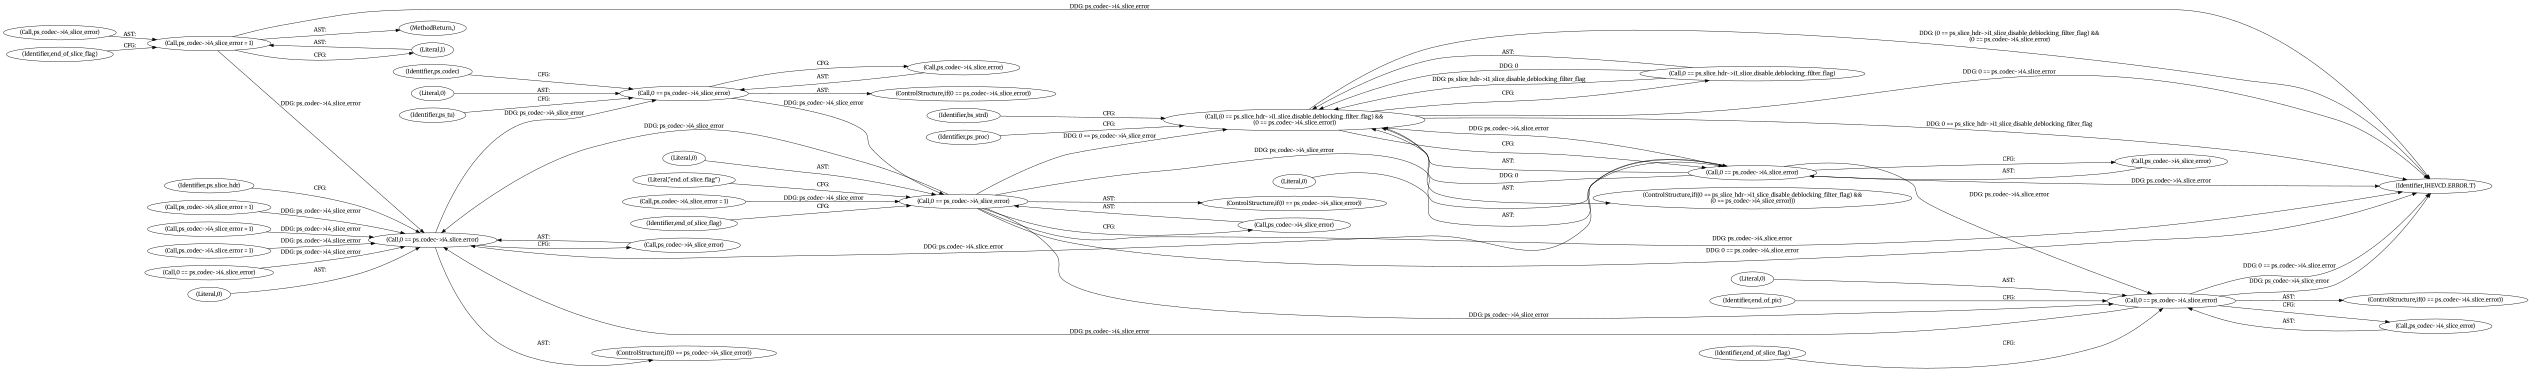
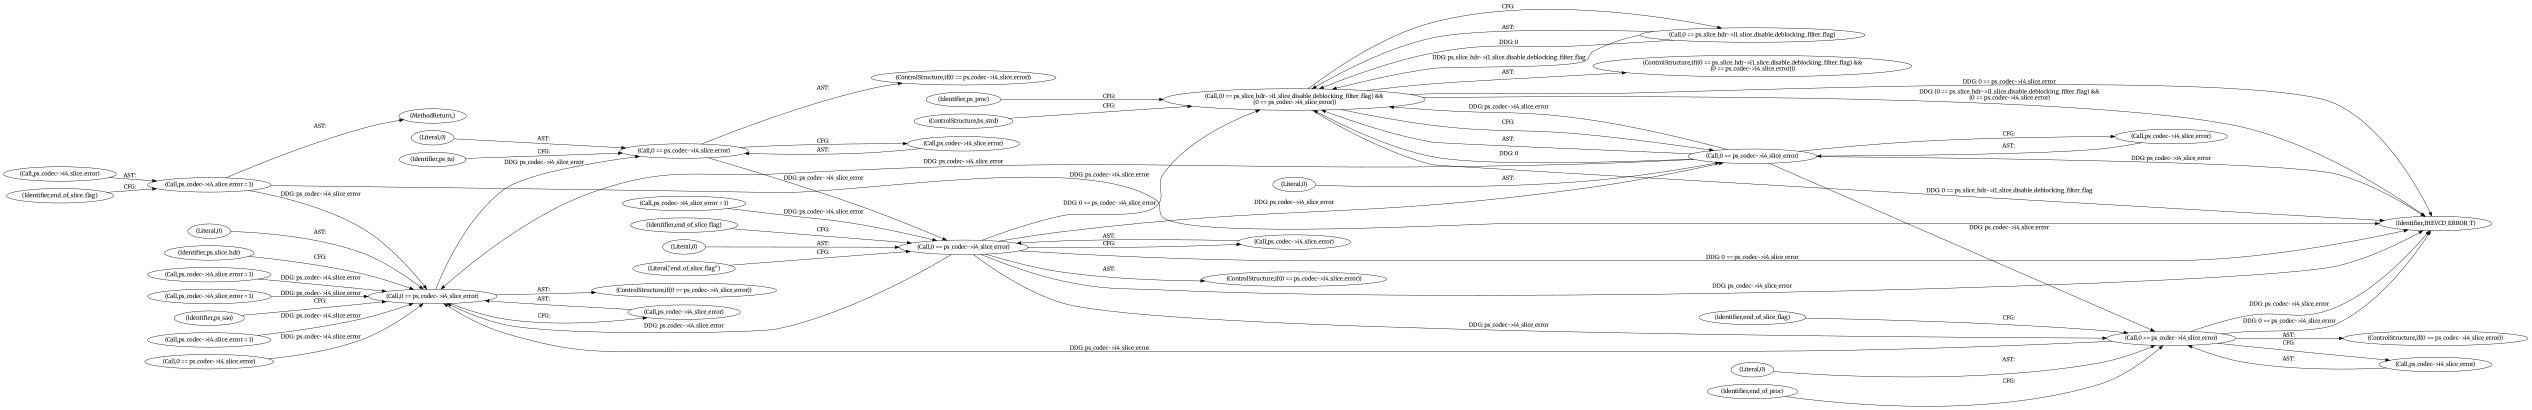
(433, 50) -> none
(433, 72) -> none
(964, 116) -> (964, 121)
(1752, 301) -> (1752, 392)
none -> (209, 318)
